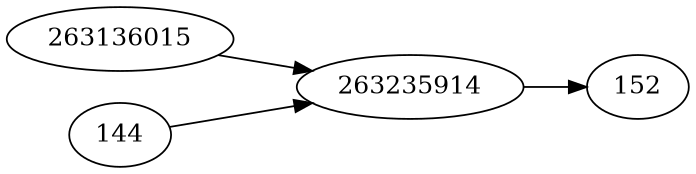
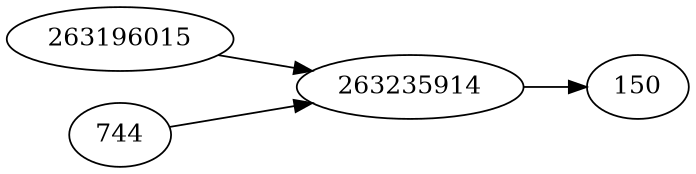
(120, 39) -> (120, 39)
(638, 87) -> (638, 87)
(120, 135) -> (120, 135)
